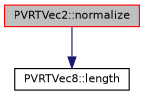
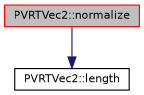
(72, 79) -> (72, 79)
